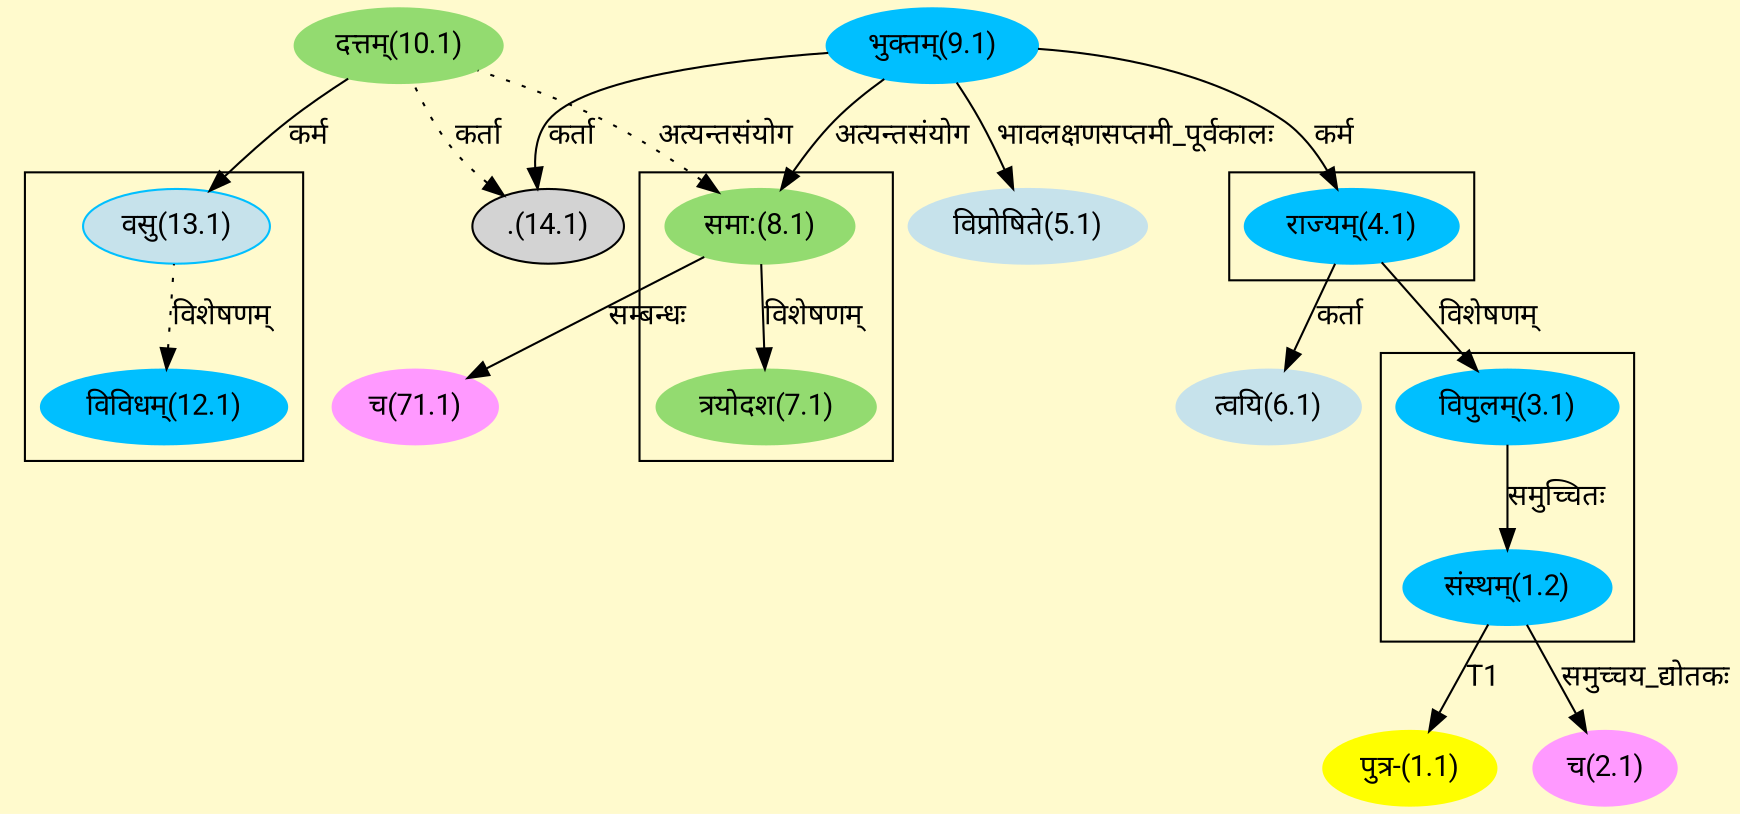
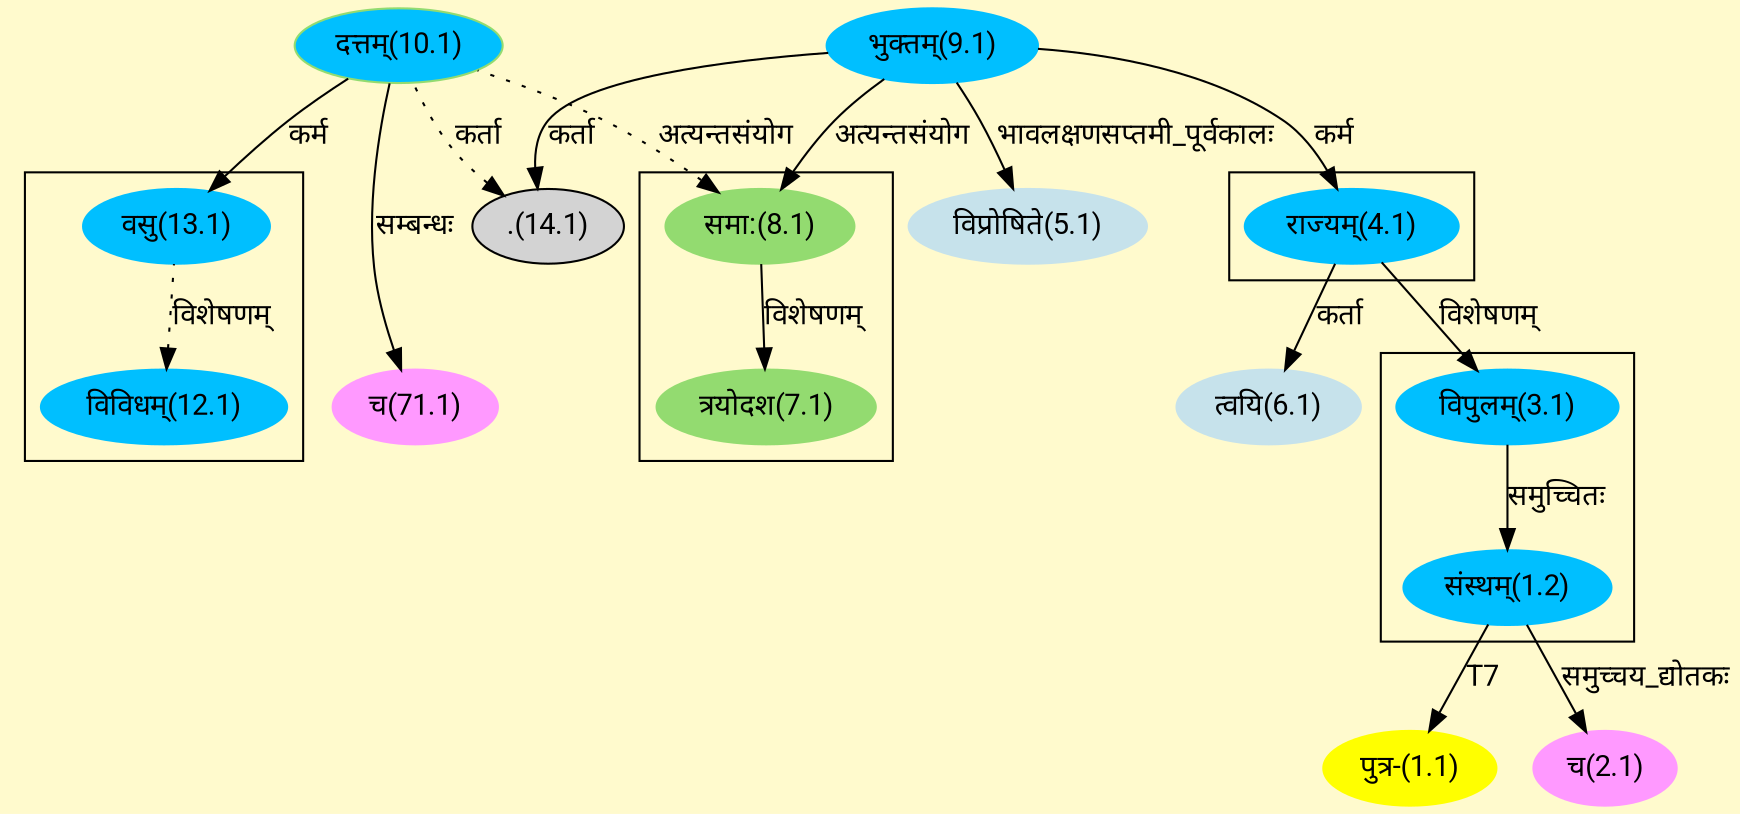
(399, 46) -> (399, 46)
(176, 226) -> (176, 226)
(595, 313) -> (372, 217)
(1483, 678) -> (1483, 678)
